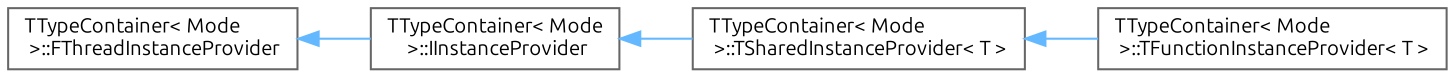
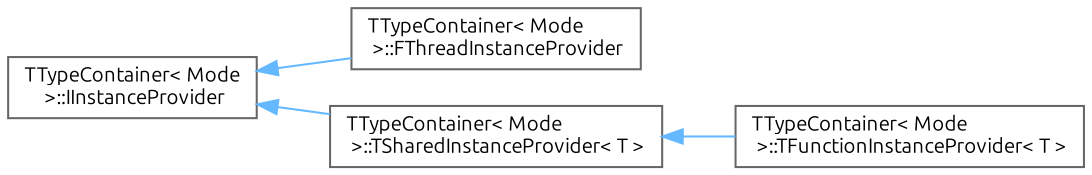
(345, 39) -> (314, 63)
